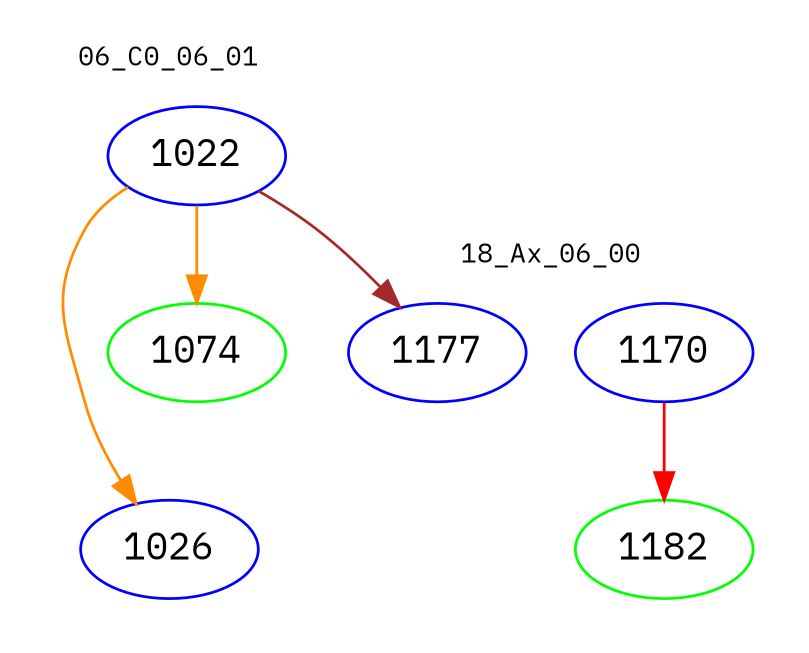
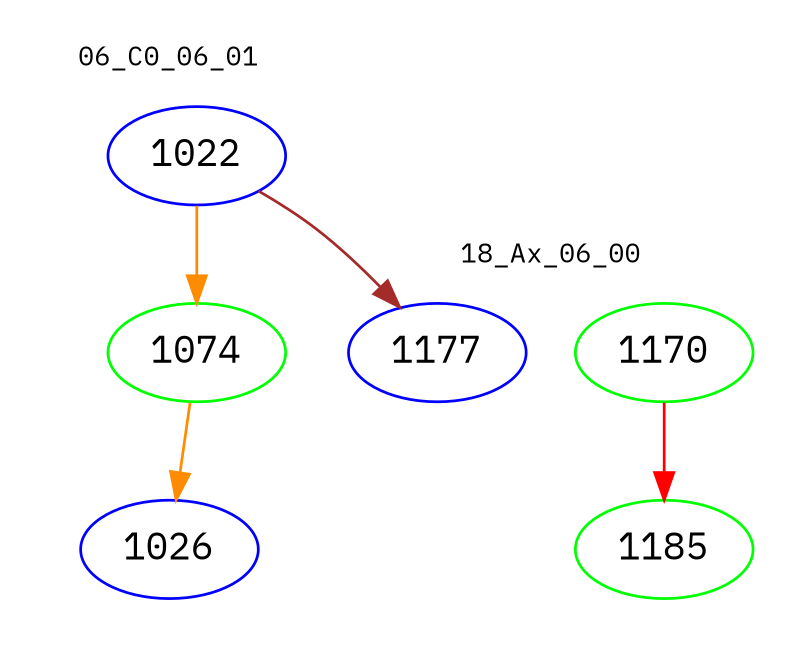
(66, 328) -> (185, 438)
(664, 353) -> (664, 353)
(664, 549) -> (664, 549)
